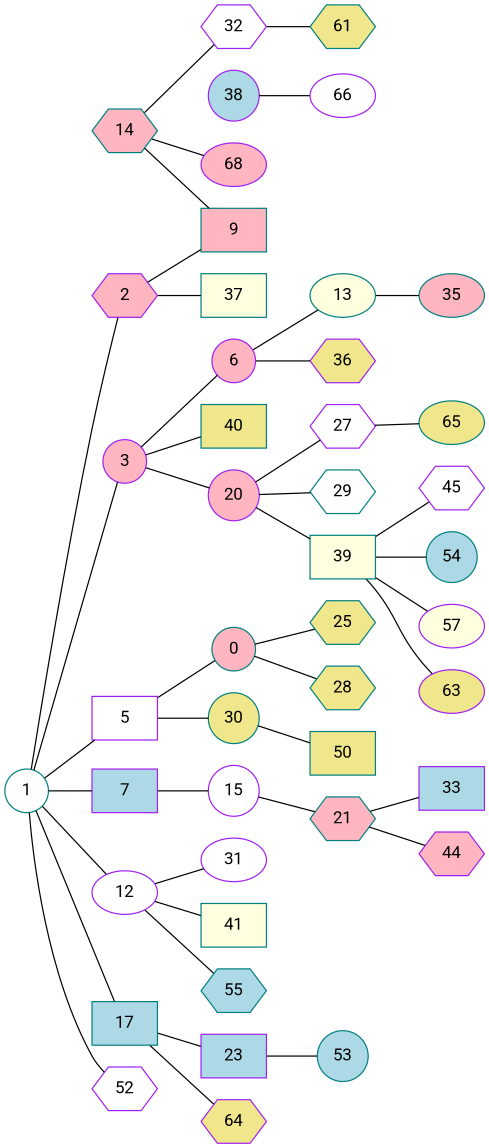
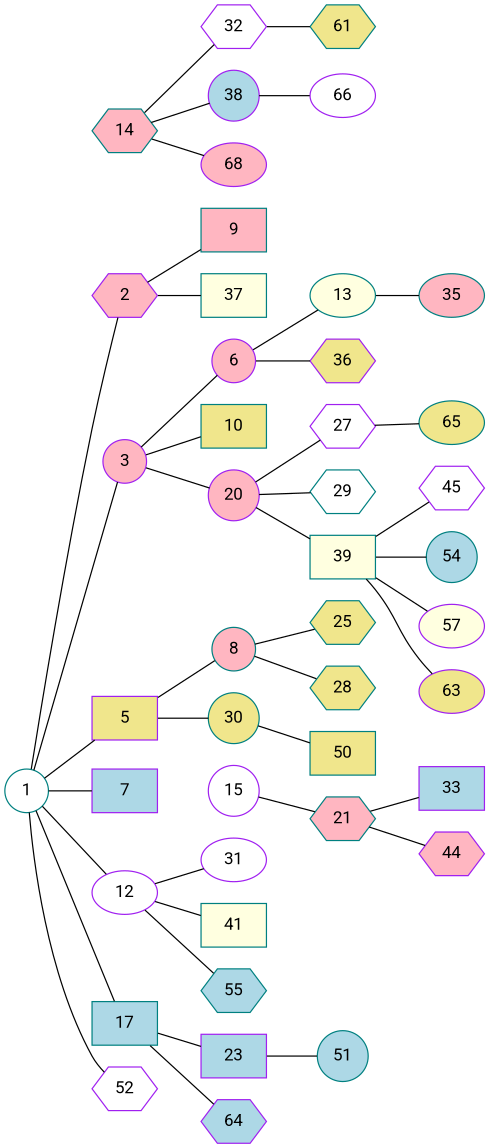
(177, 178) -> (180, 113)
(234, 426) -> (234, 426)
(234, 649) -> (234, 649)
(125, 718) -> (125, 718)
(183, 791) -> none
(343, 1056) -> (343, 1056)
(234, 1121) -> (234, 1121)
